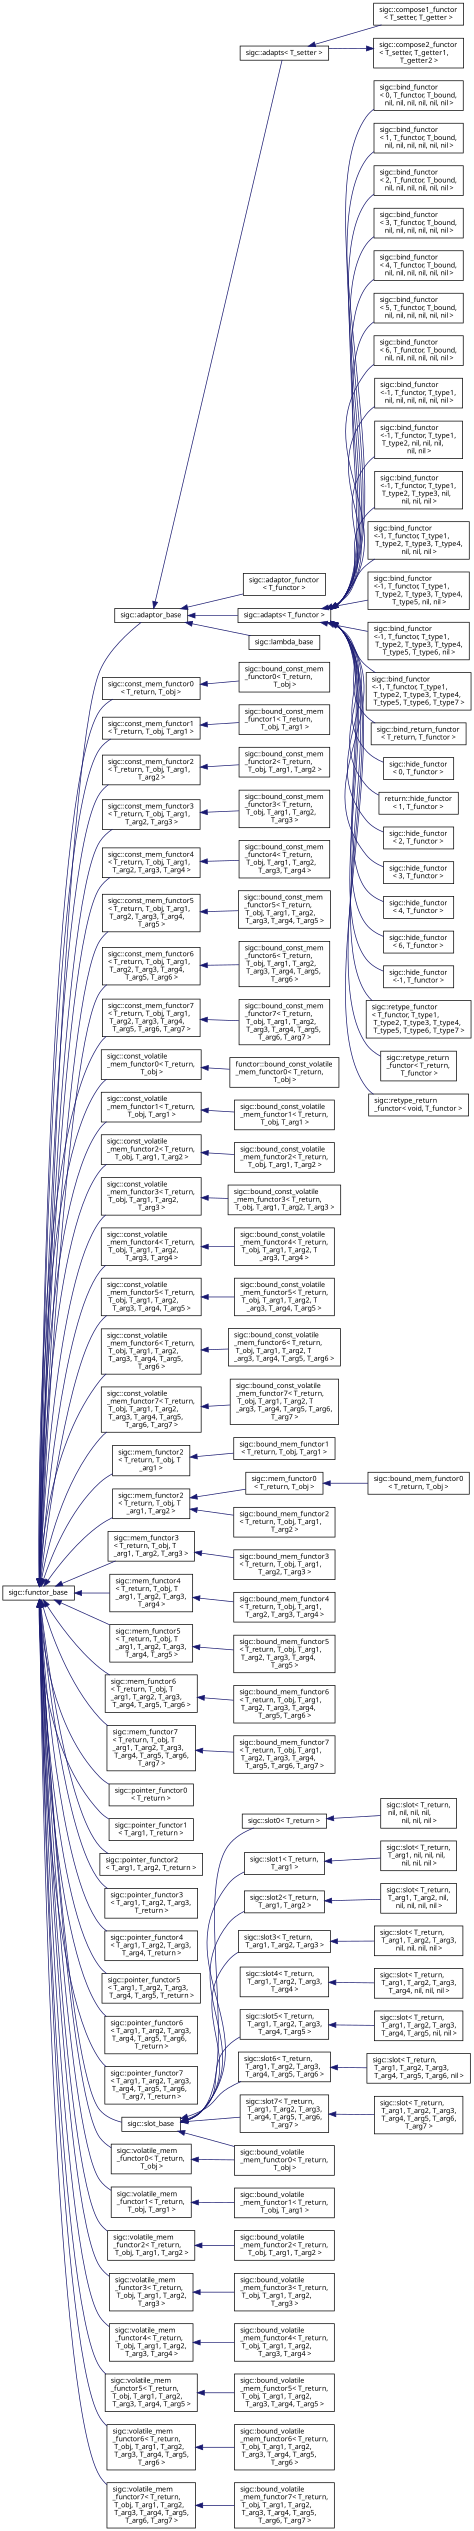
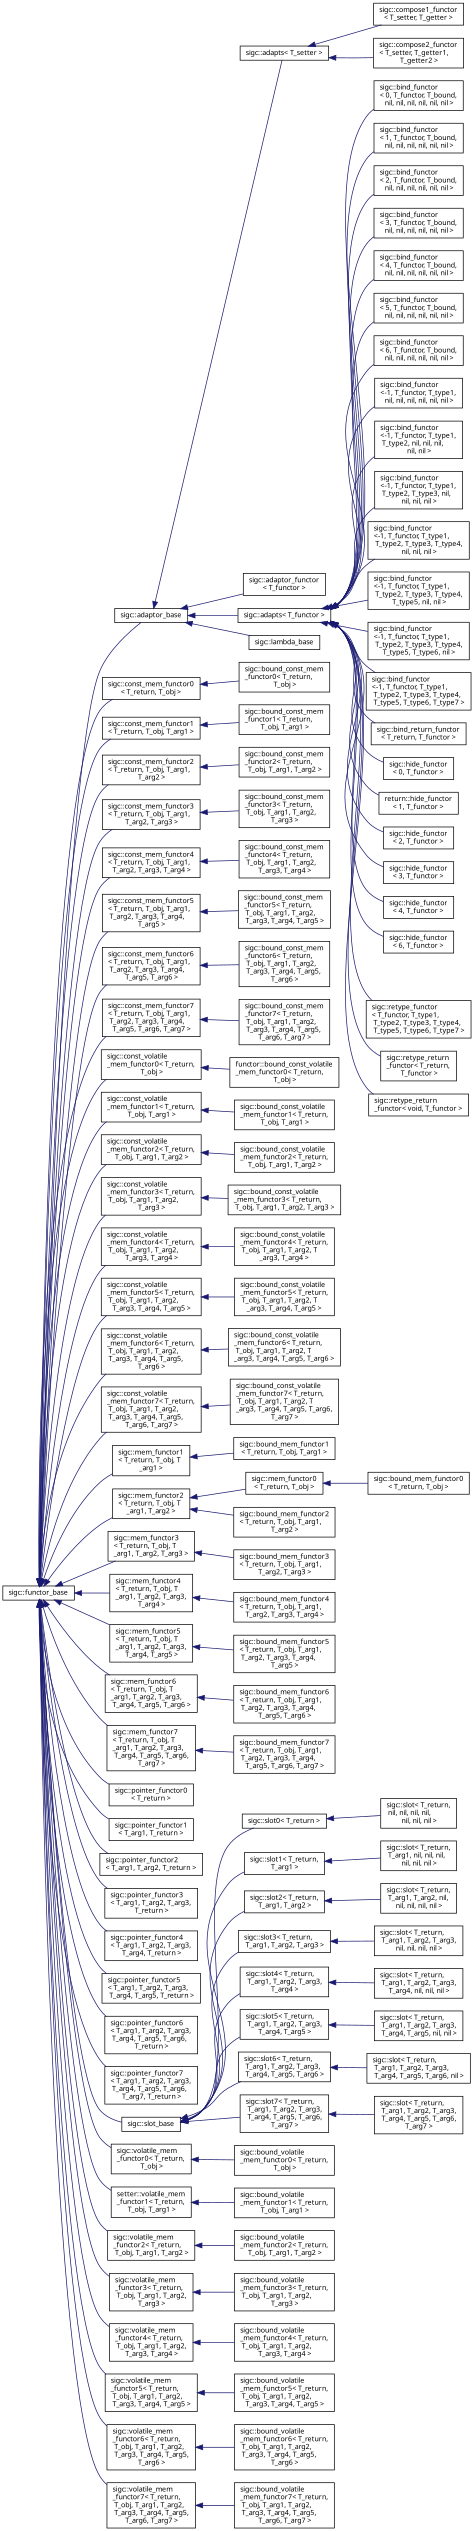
(348, 48) -> (355, 58)
(419, 977) -> none
(151, 1461) -> (151, 1461)
(210, 2140) -> (216, 2058)
(151, 2202) -> (151, 2202)
